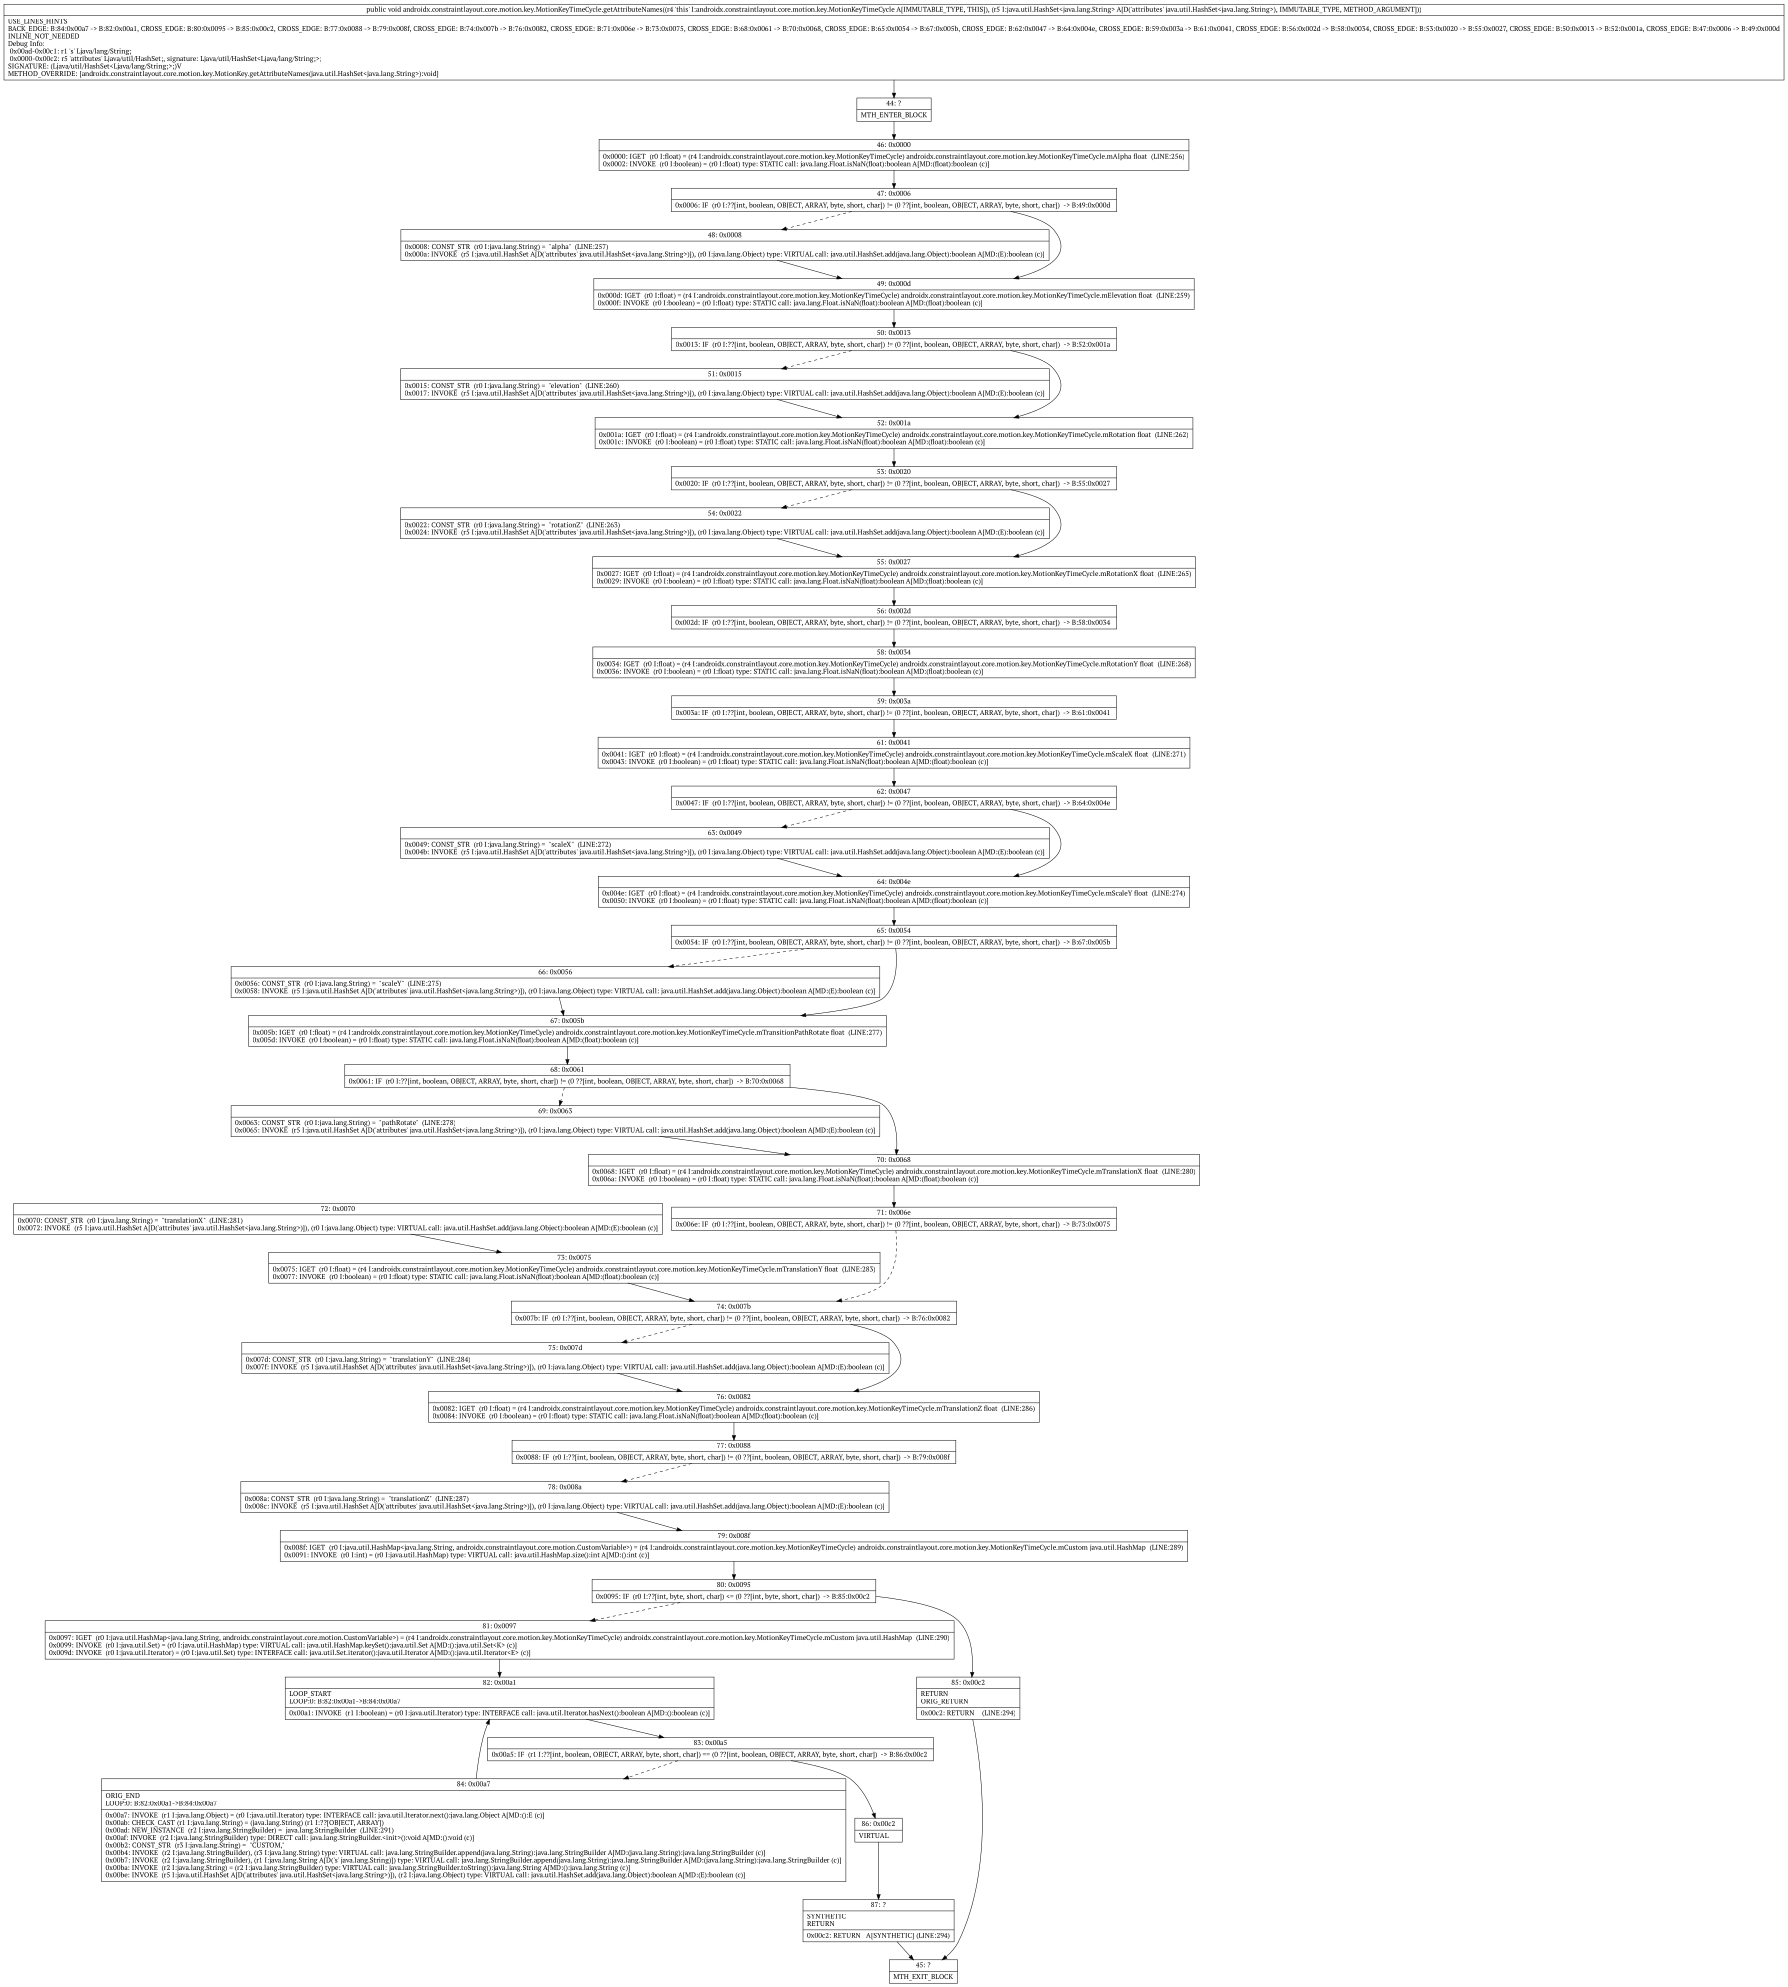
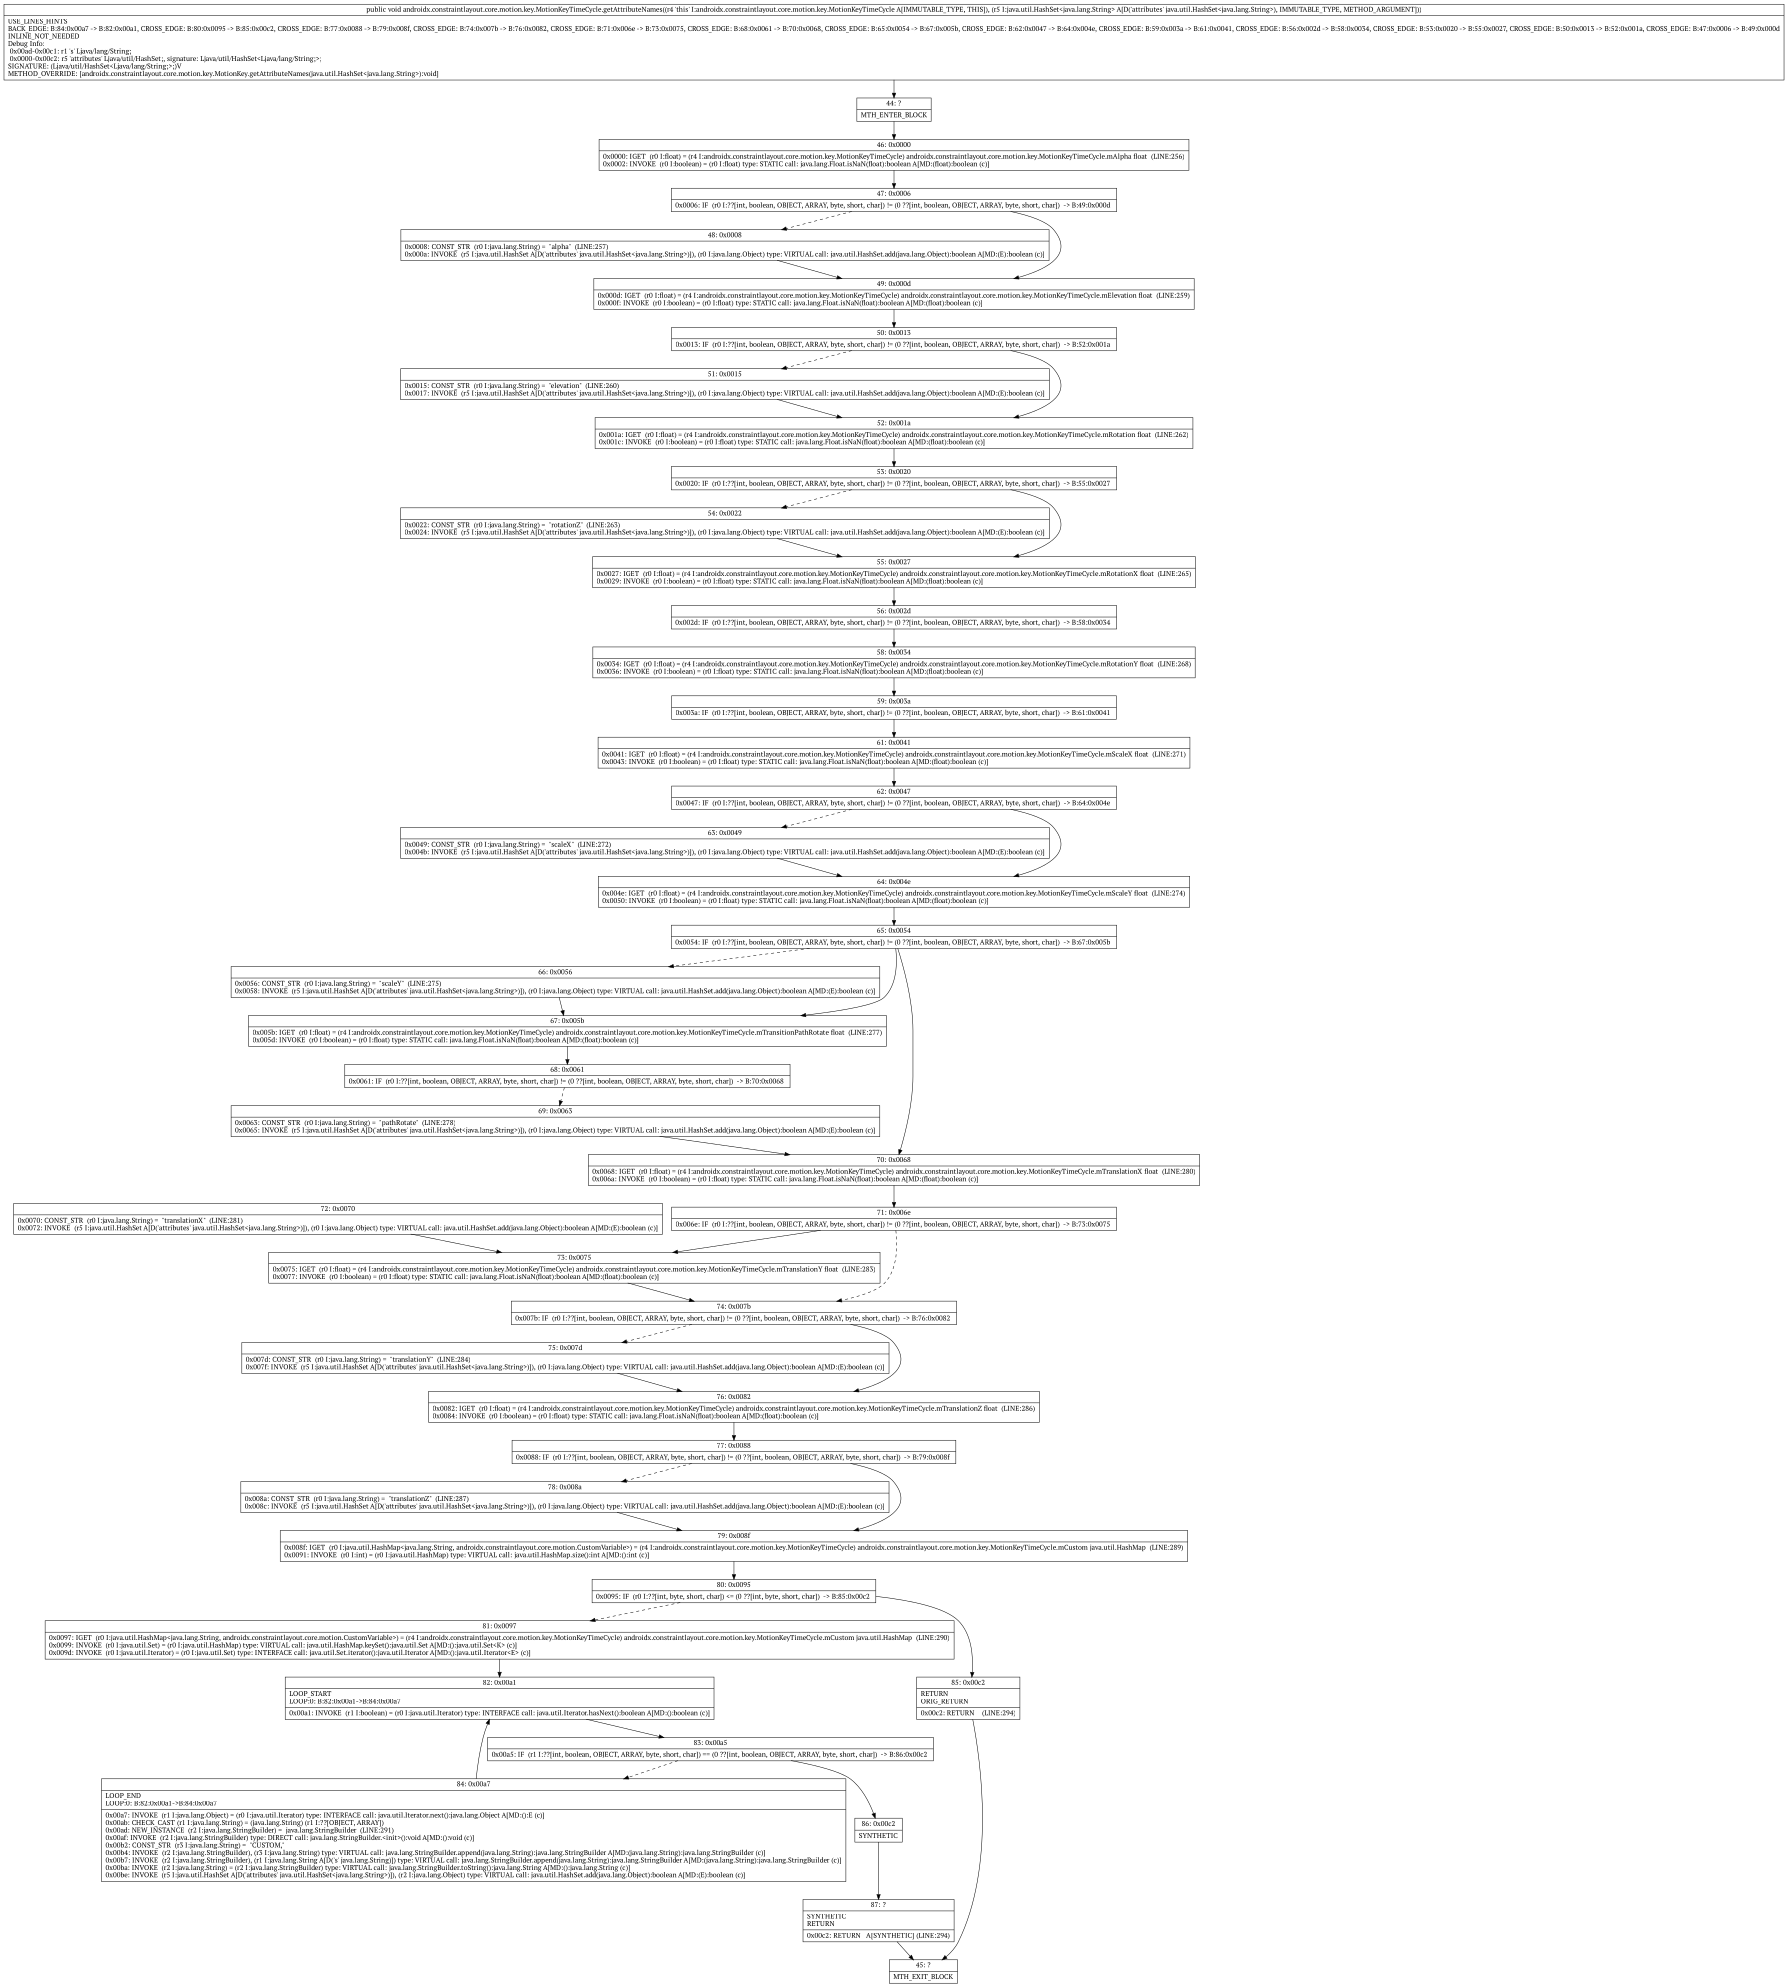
(861, 1097) -> (913, 1049)
none -> (749, 1241)
none -> (900, 1493)
(123, 1796) -> (123, 1796)
(874, 1836) -> (879, 1836)
